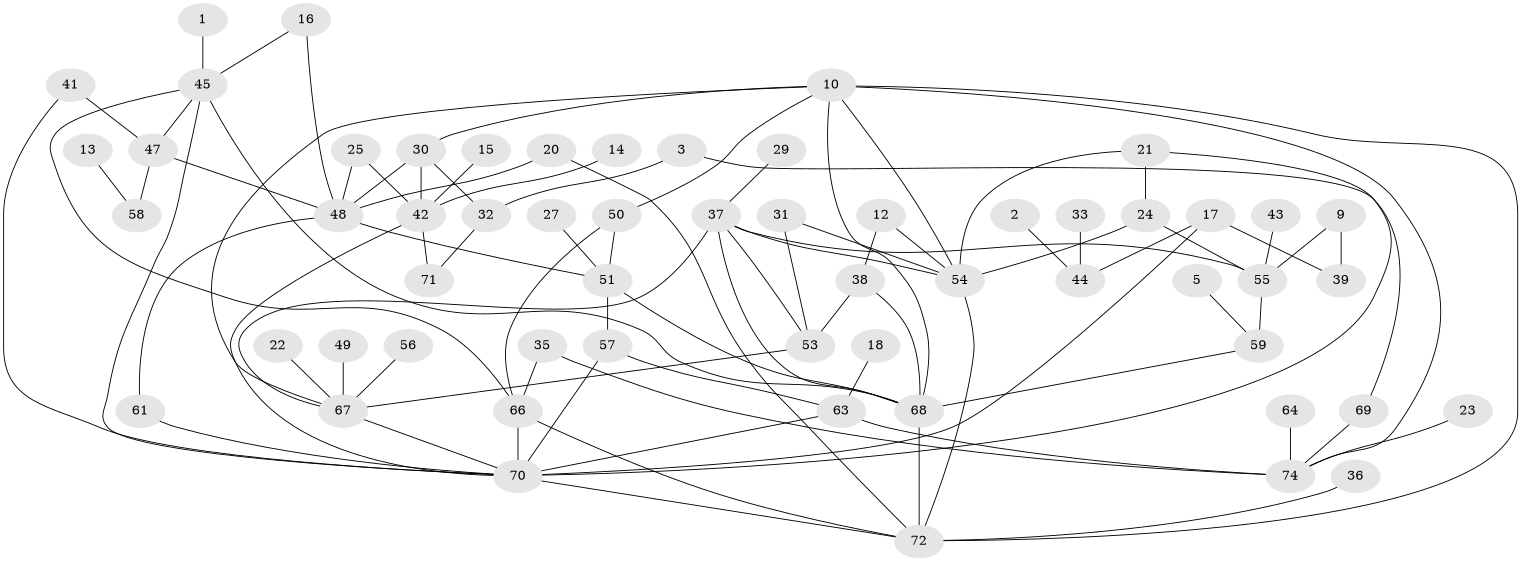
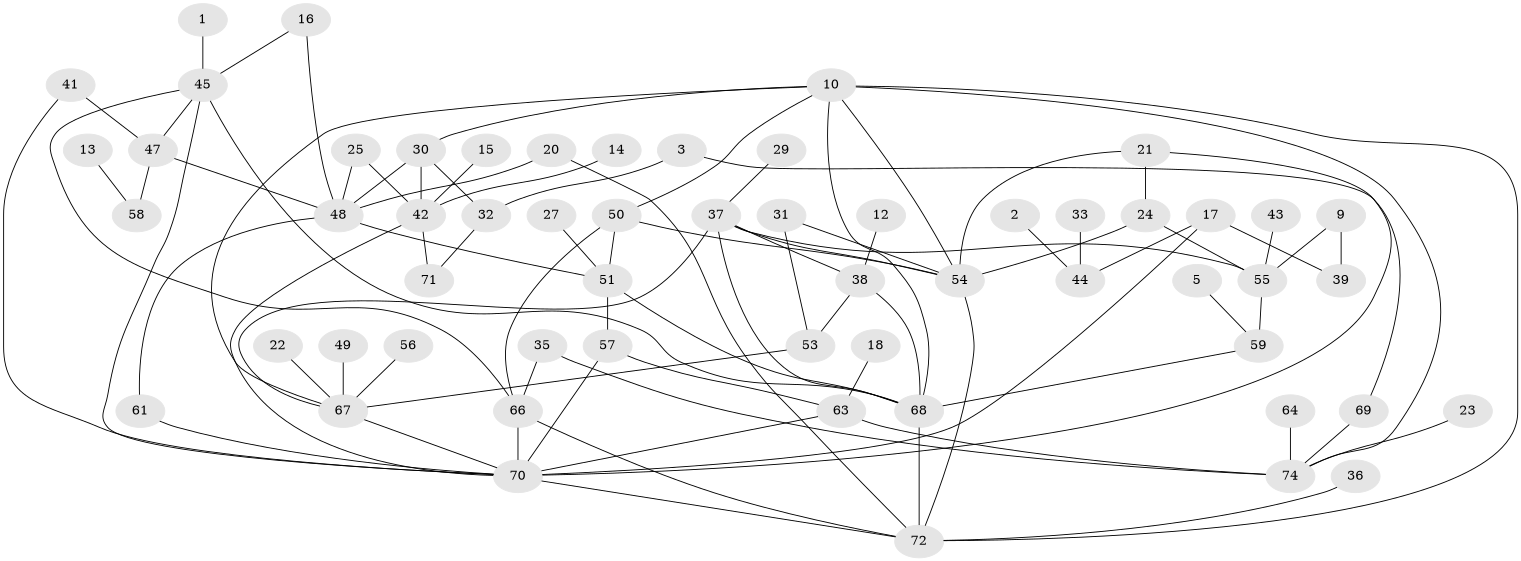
(918, 246) -> (758, 244)
(765, 280) -> (803, 256)
